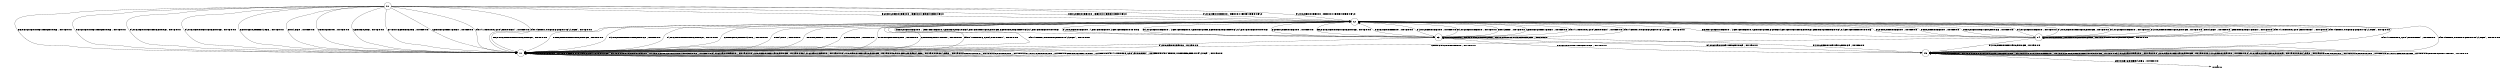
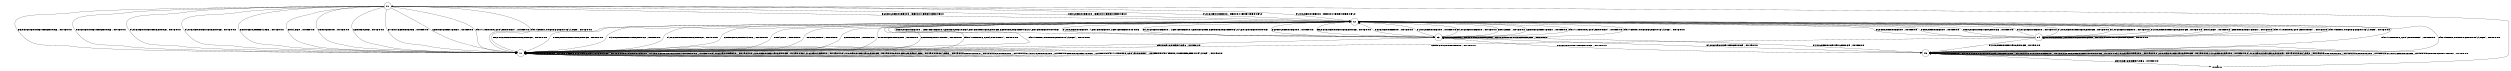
none -> (1611, 9)
(1696, 30) -> none
(1179, 45) -> (1179, 45)
